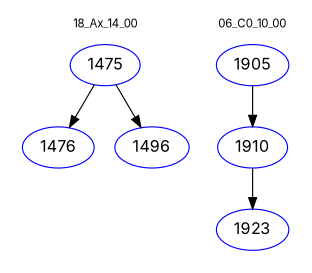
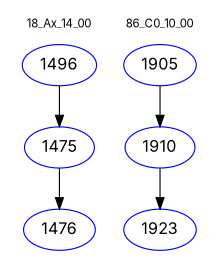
(253, 25) -> (160, 25)
(126, 101) -> (59, 101)
